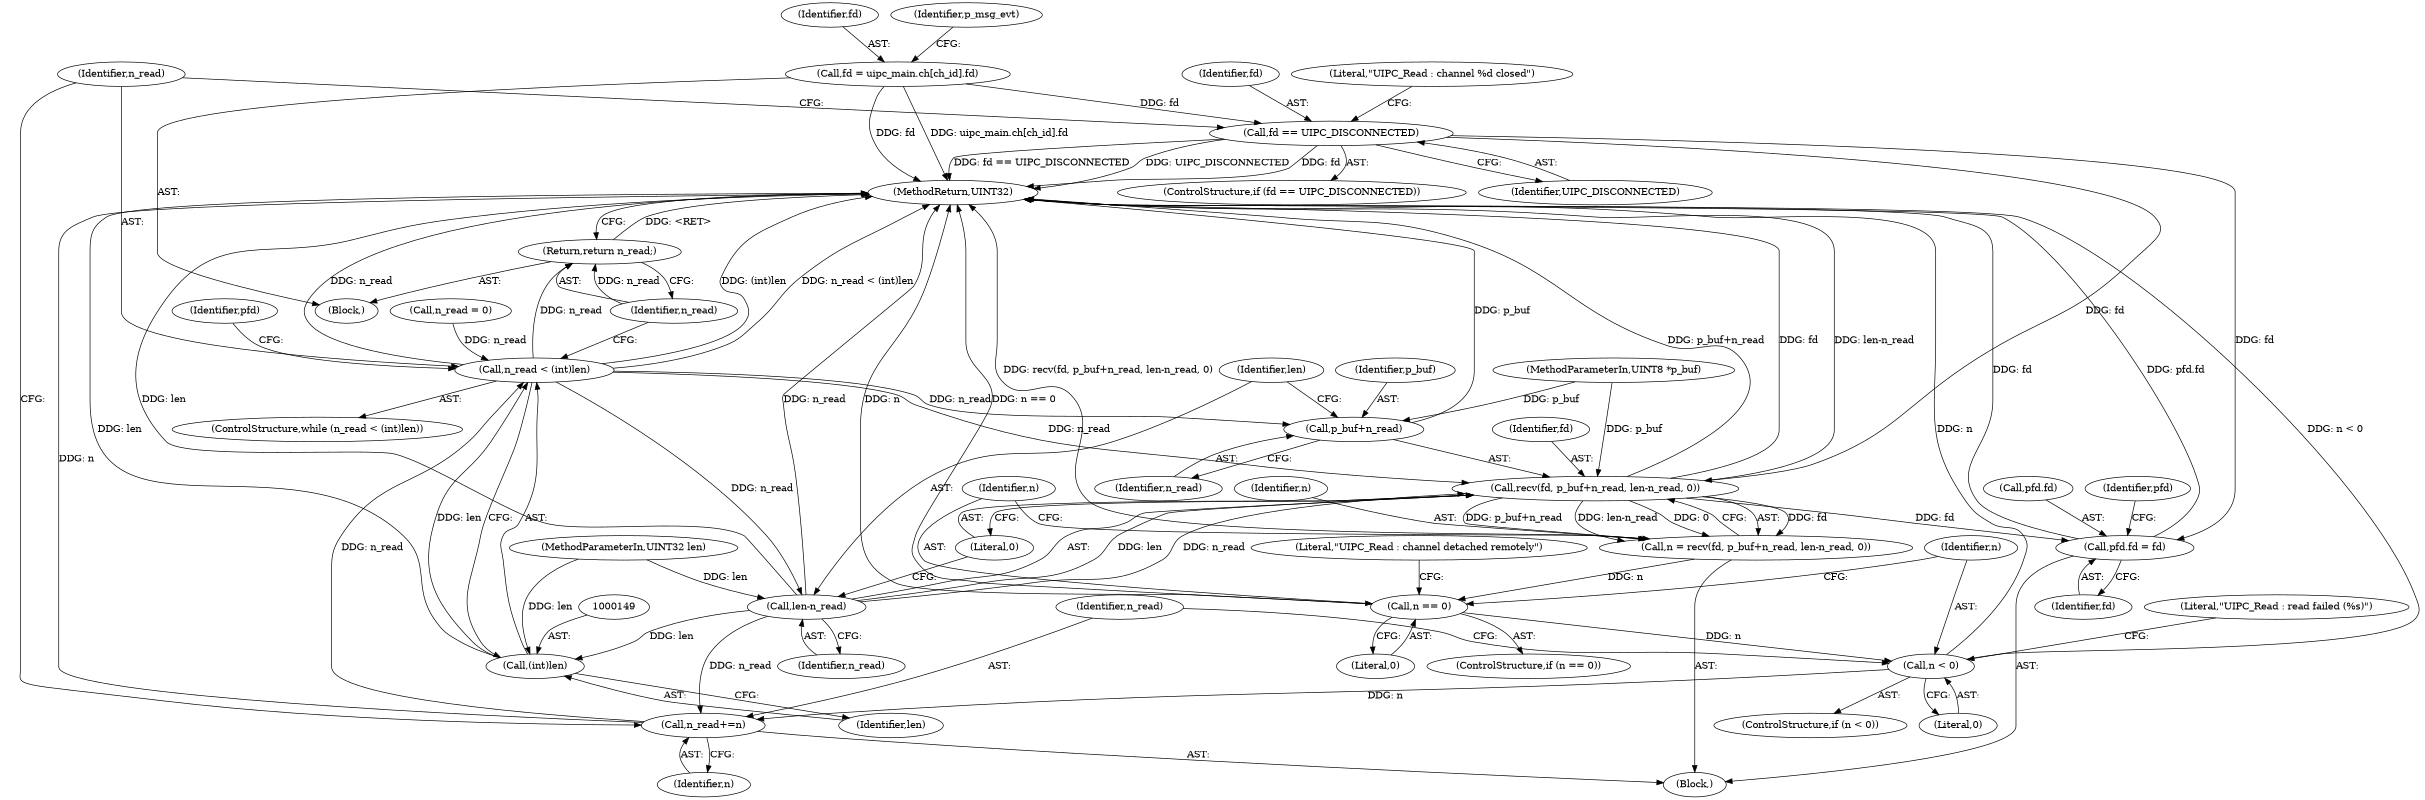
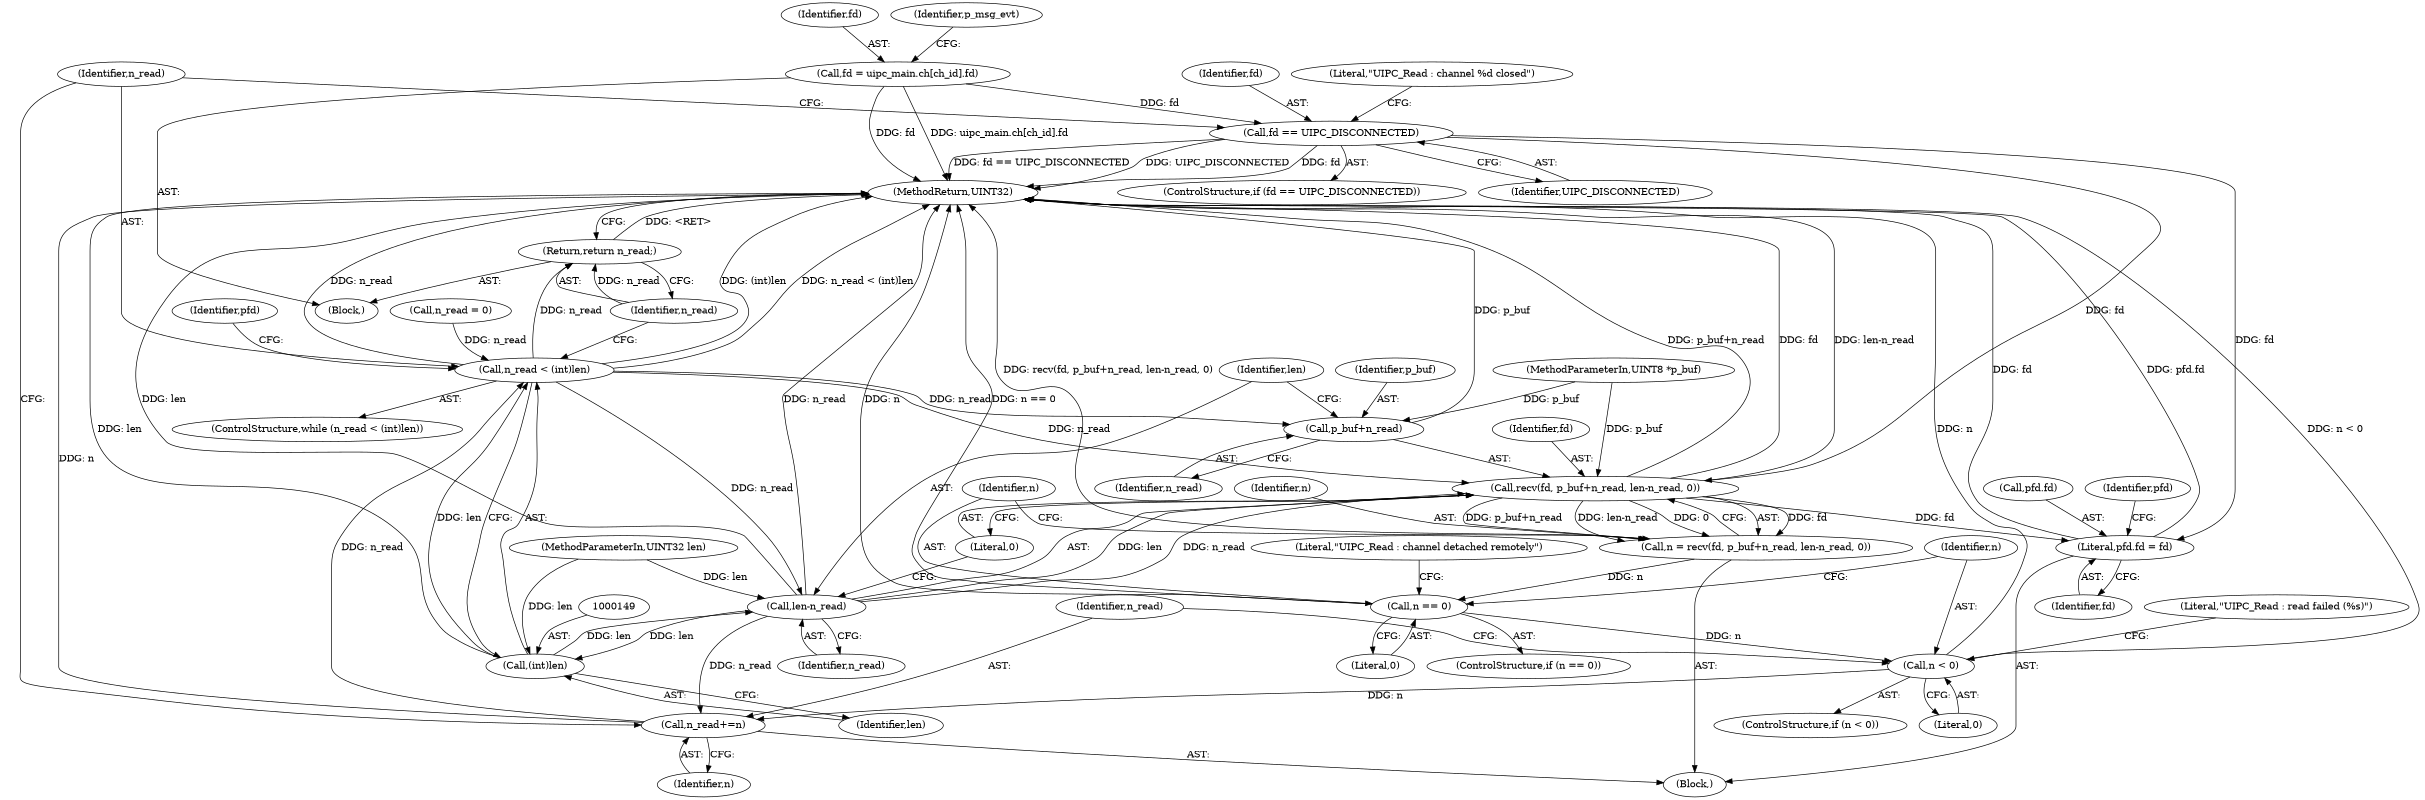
(2125, 548) -> (2125, 548)
none -> (646, 622)
